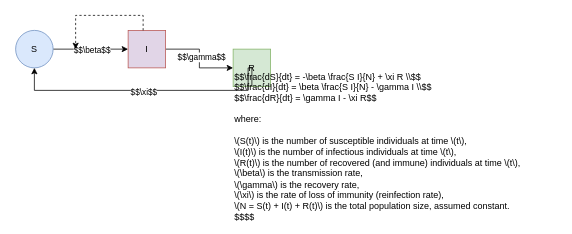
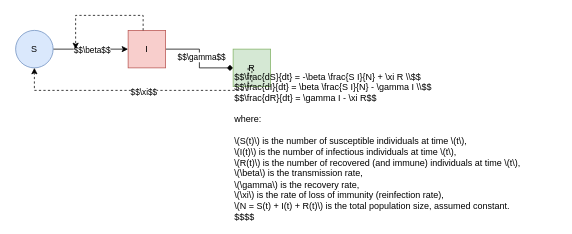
(147, 49) -> (147, 49)
(226, 68) -> (226, 68)
(74, 90) -> (74, 90)
